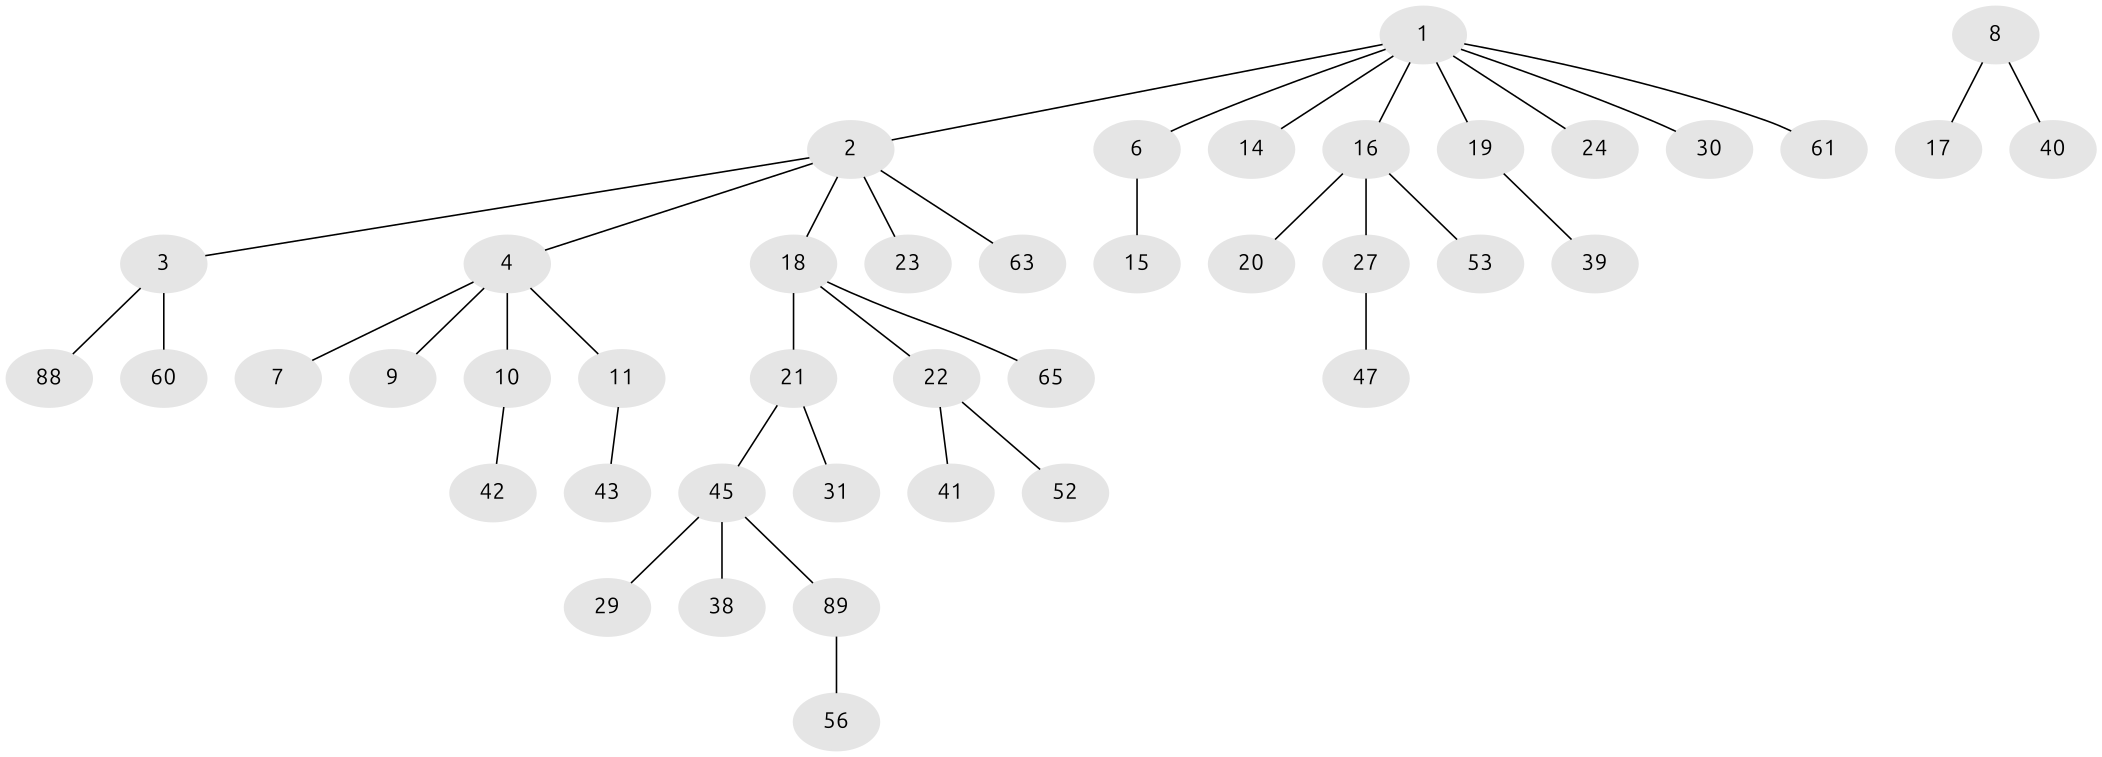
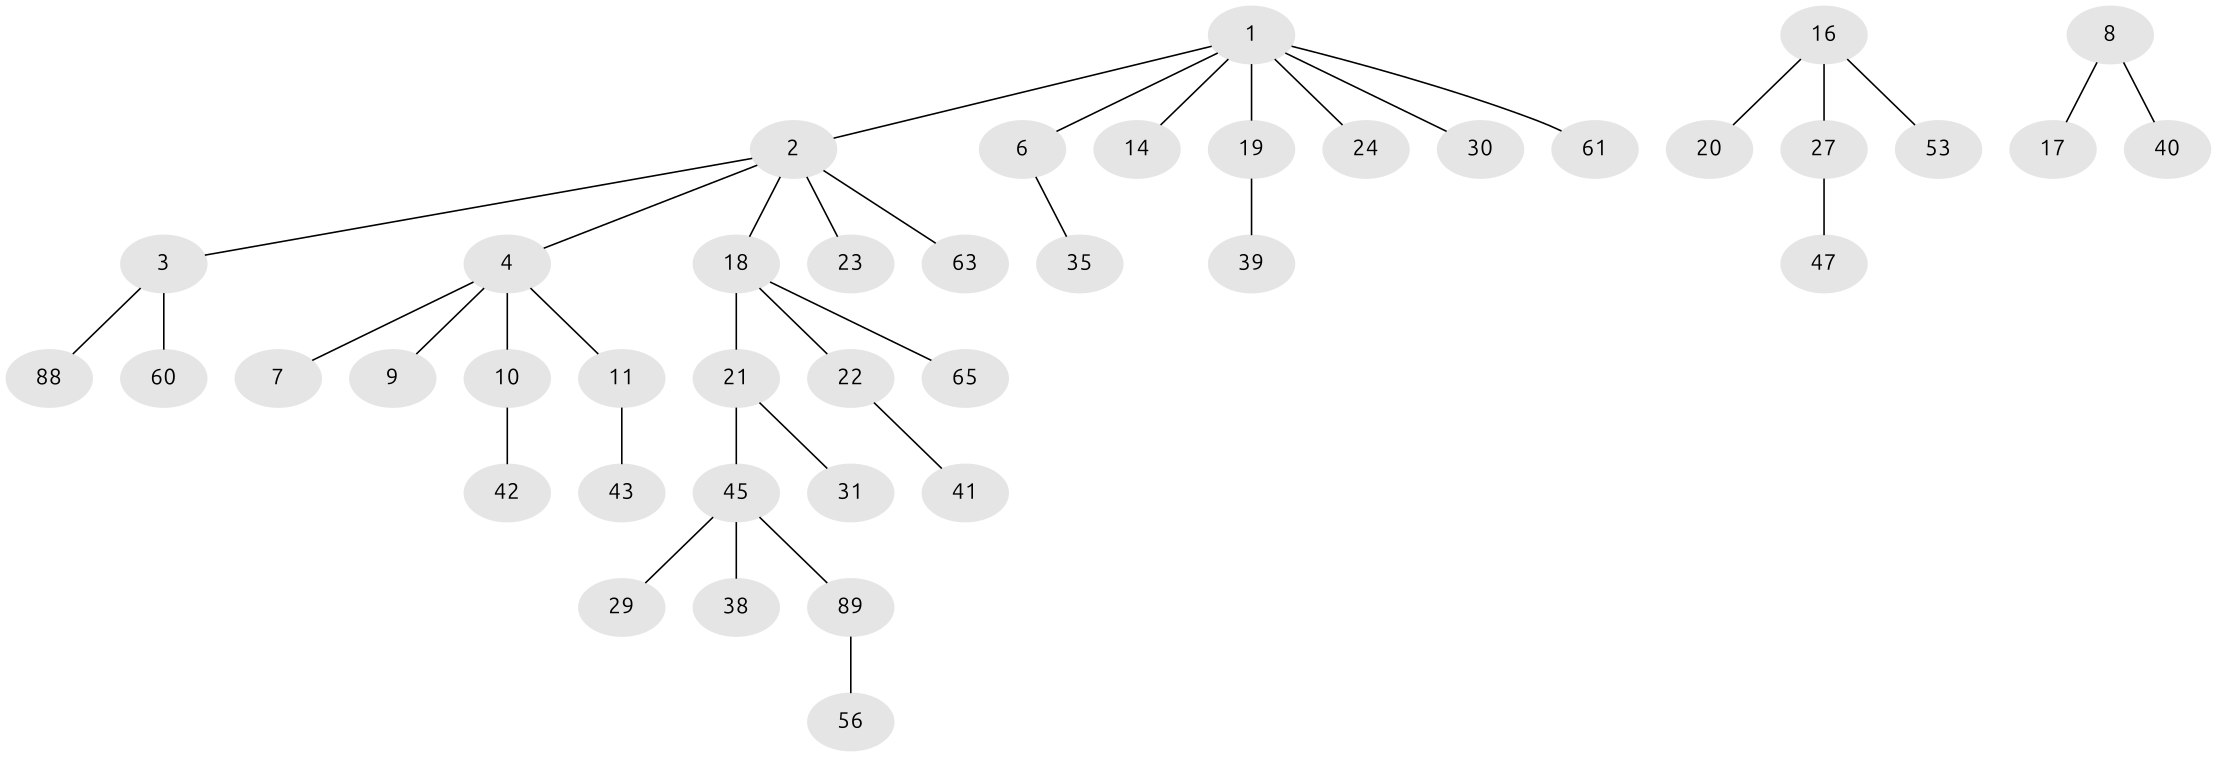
(1395, 92) -> none
(1137, 264) -> (1080, 264)
(1065, 493) -> none
